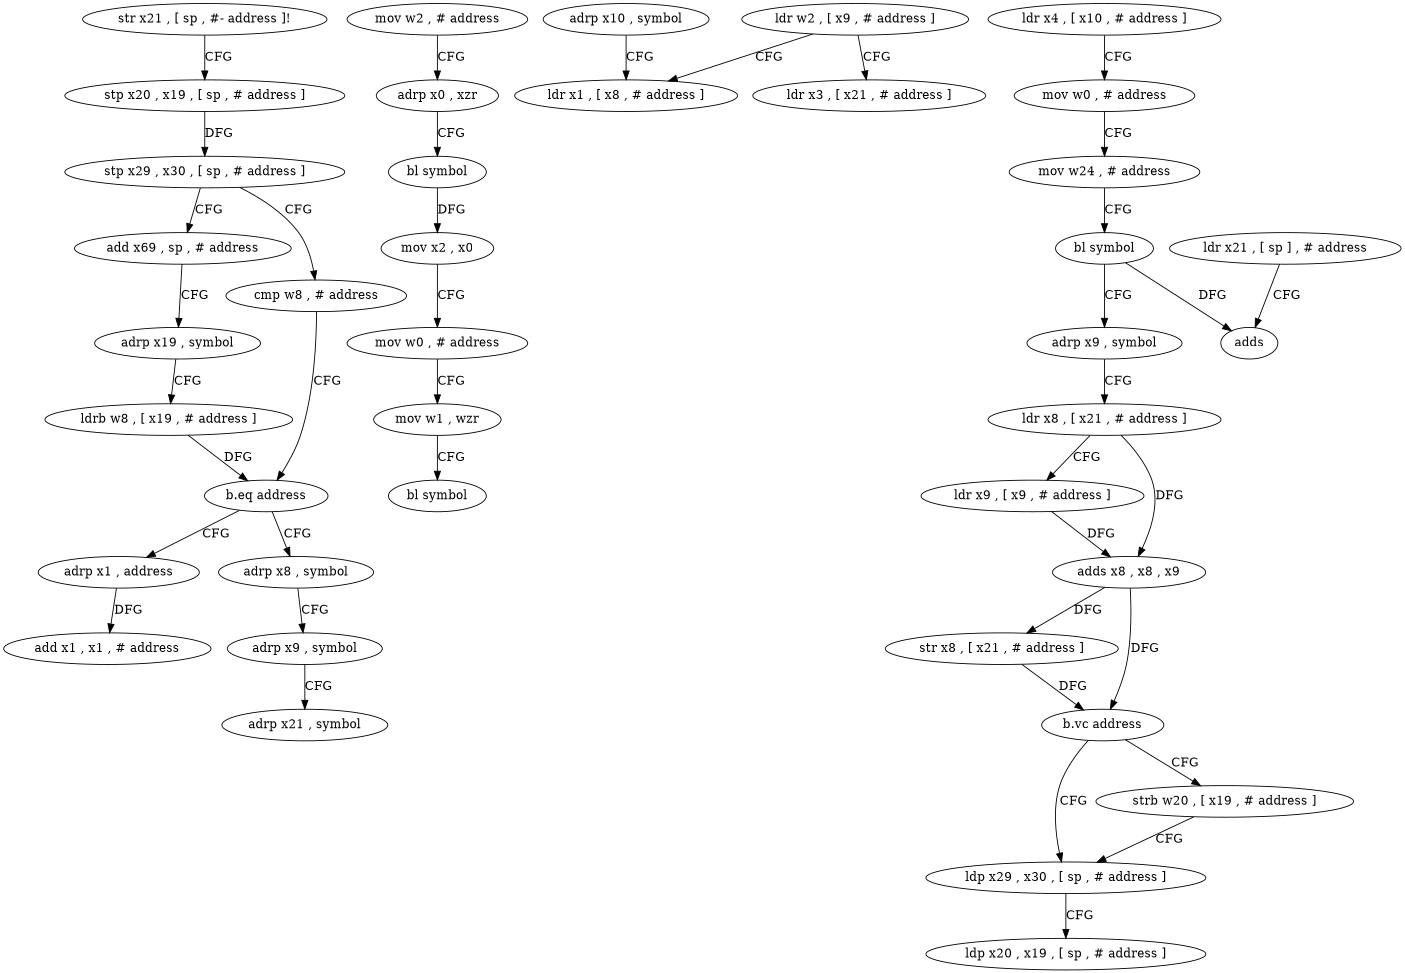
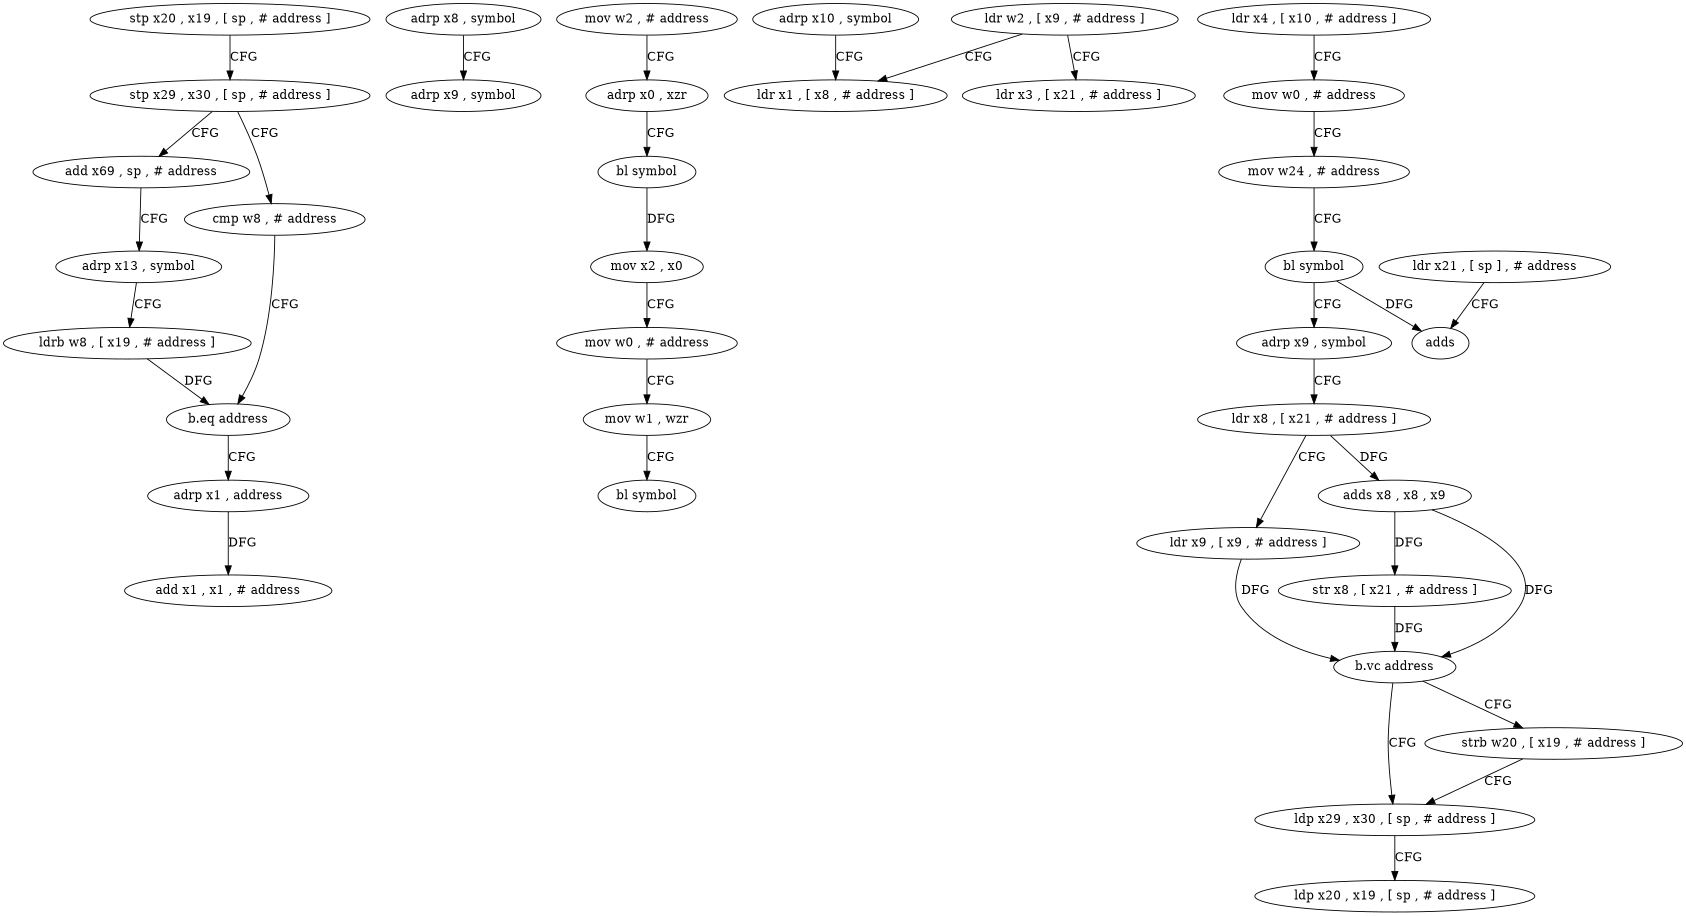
(205, 19) -> none
(219, 134) -> (244, 57)
(178, 343) -> (139, 267)
(279, 530) -> none
(1077, 532) -> (1261, 627)
(305, 725) -> none
